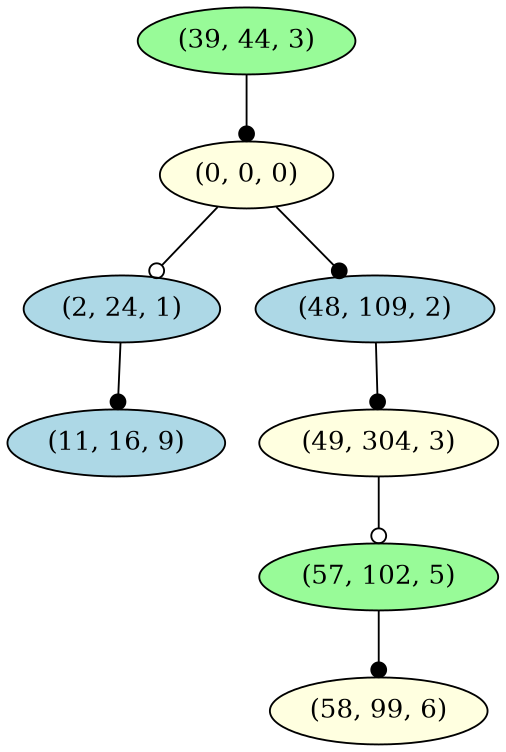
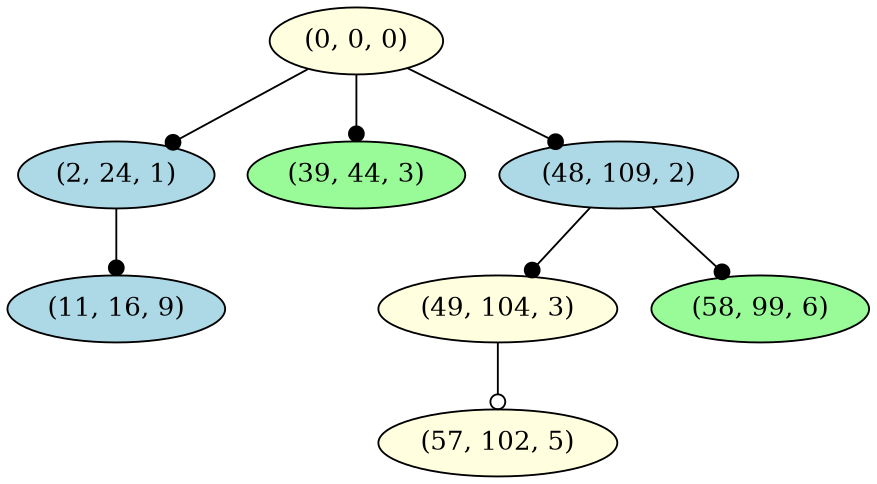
(247, 101) -> (356, 101)
(190, 236) -> (244, 104)
(379, 443) -> (498, 309)
(379, 577) -> (498, 443)
(379, 637) -> (684, 237)
(379, 711) -> (760, 309)
